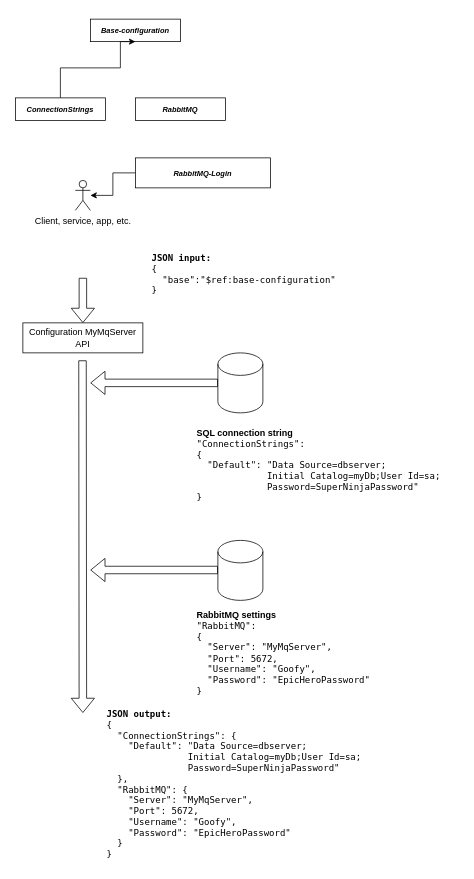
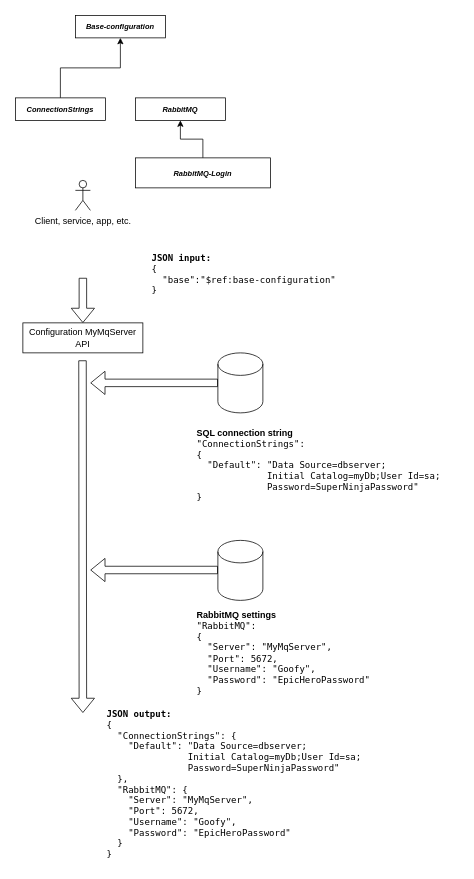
(135, 30) -> (120, 27)
(106, 195) -> (180, 134)
